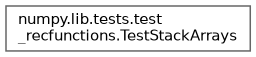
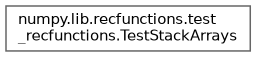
(128, 28) -> (128, 28)
